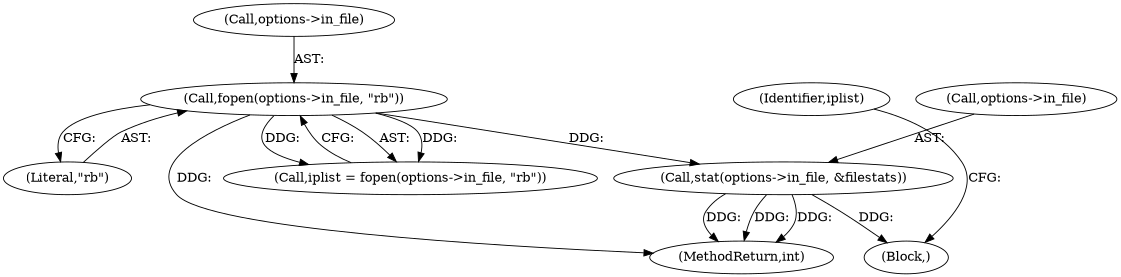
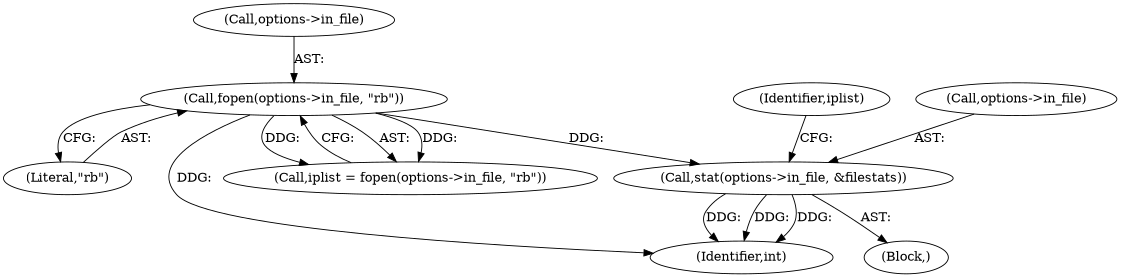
(956, 155) -> (799, 134)
(878, 218) -> (878, 218)
(742, 257) -> (742, 257)
